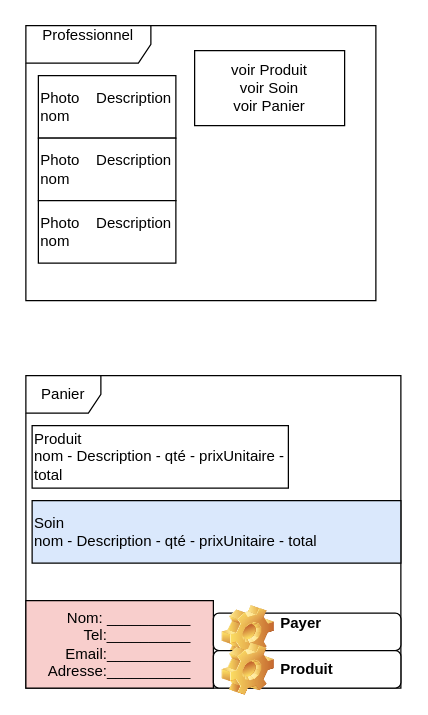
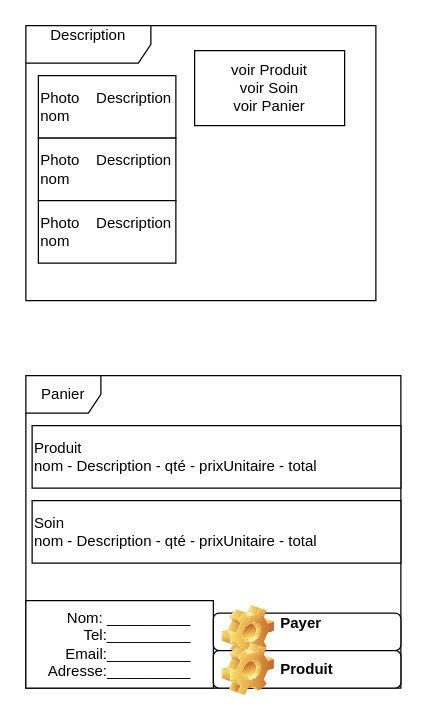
(88, 44) -> (88, 44)
(160, 457) -> (216, 457)
(216, 532) -> (216, 532)
(119, 644) -> (119, 644)
